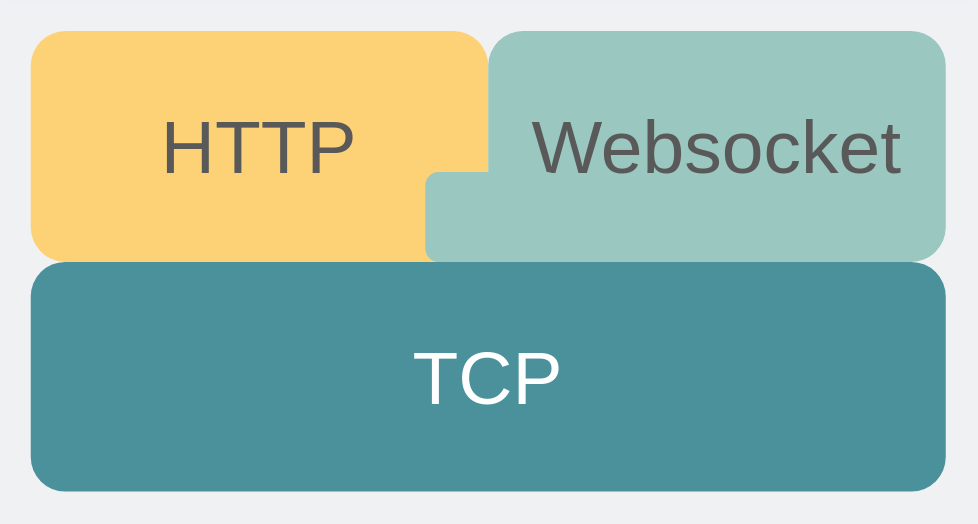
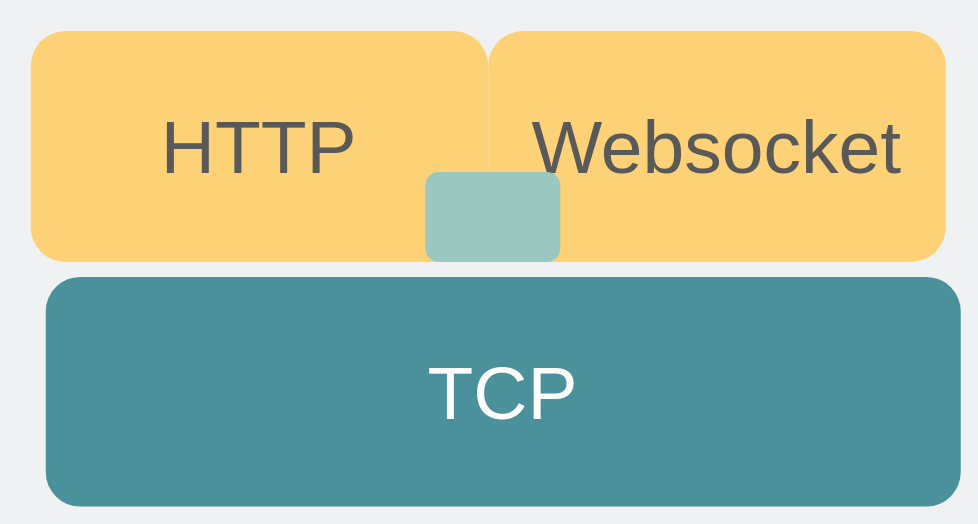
(717, 146) -> (717, 146)
(488, 377) -> (503, 392)
